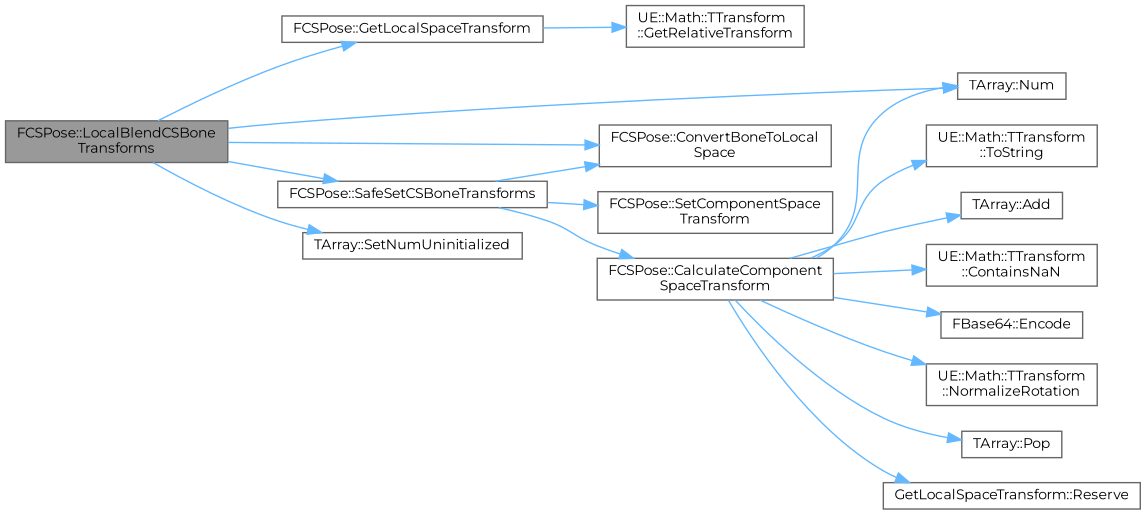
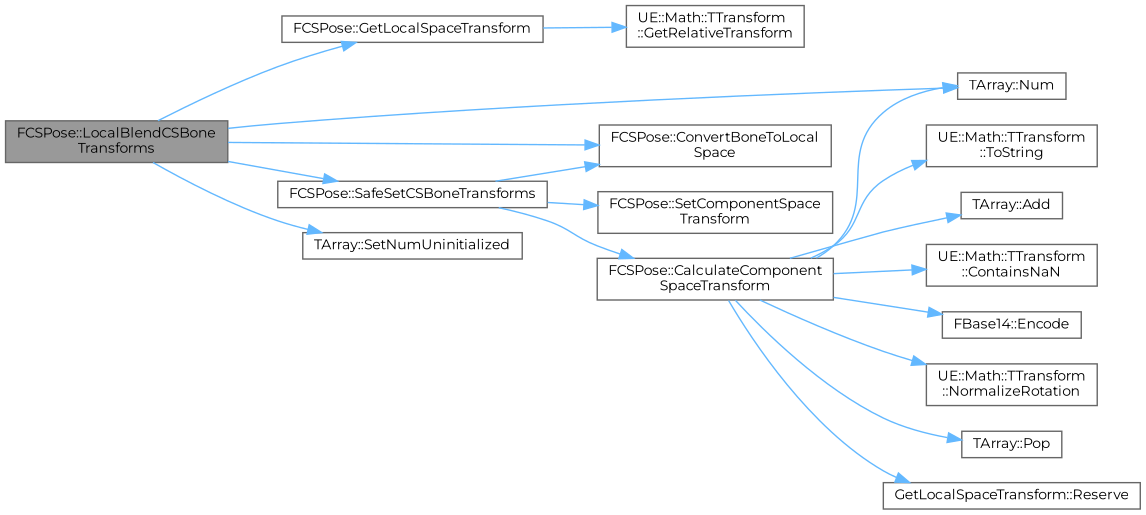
(1012, 325) -> (1012, 325)
